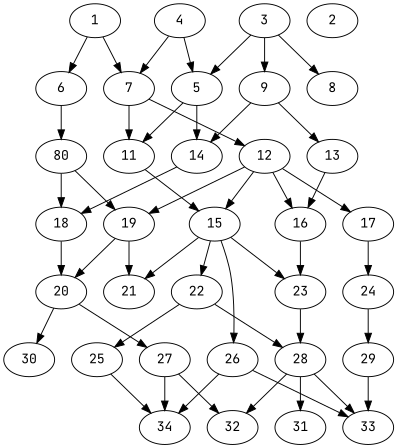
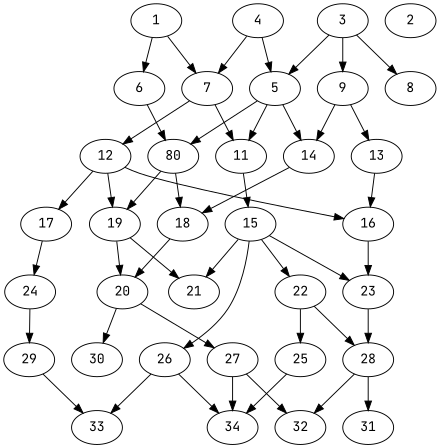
none -> (229, 119)
(243, 186) -> none
(331, 390) -> none
